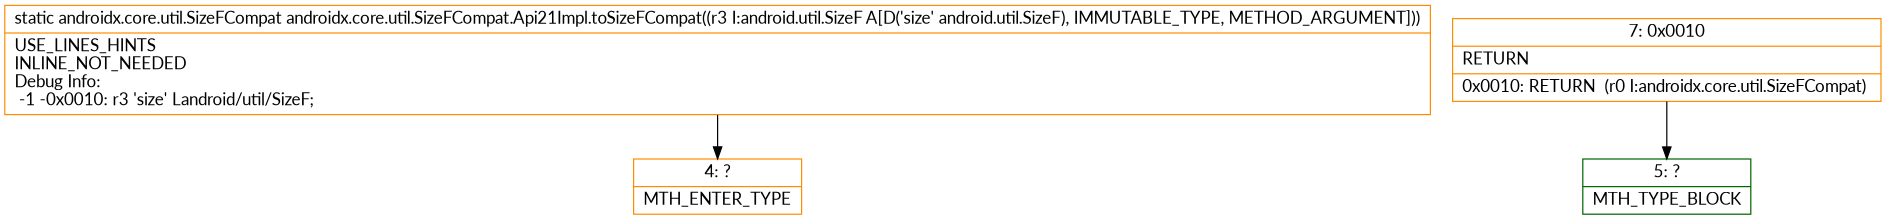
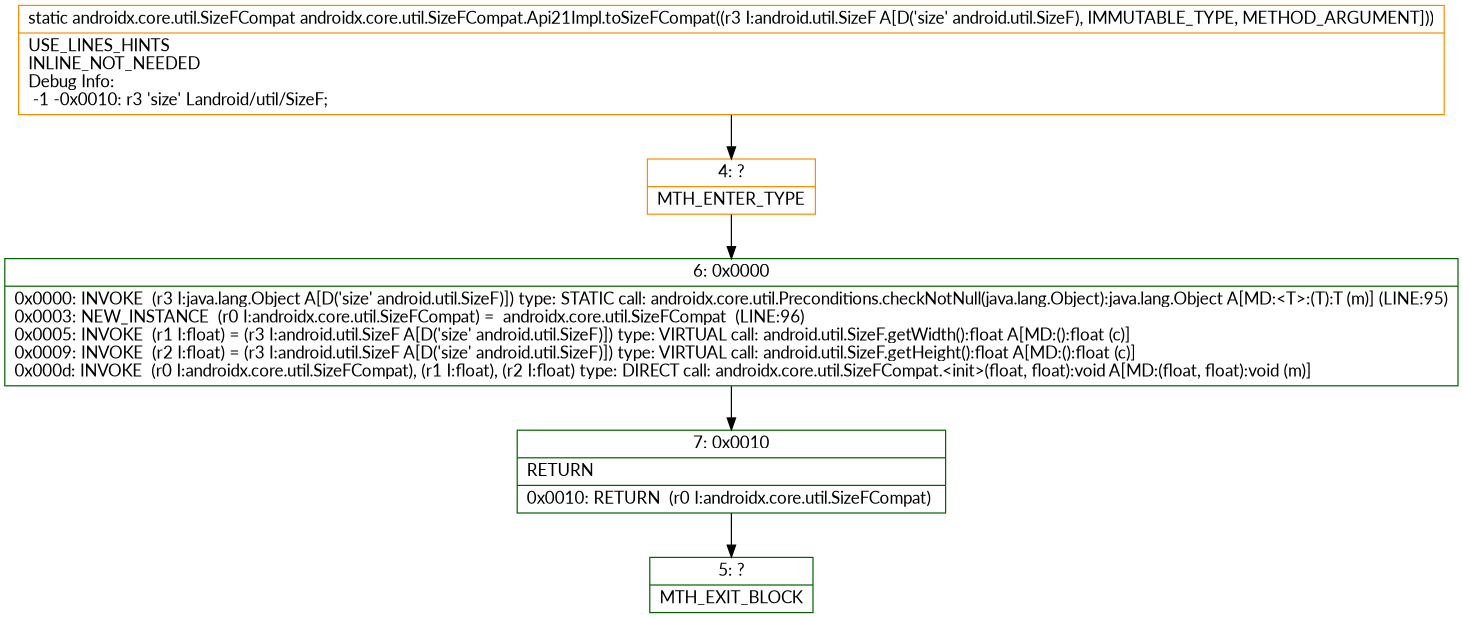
(1667, 60) -> (731, 472)
(1667, 200) -> (731, 598)
none -> (731, 322)
